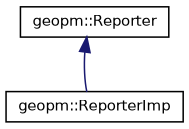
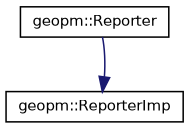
(85, 72) -> (105, 57)
